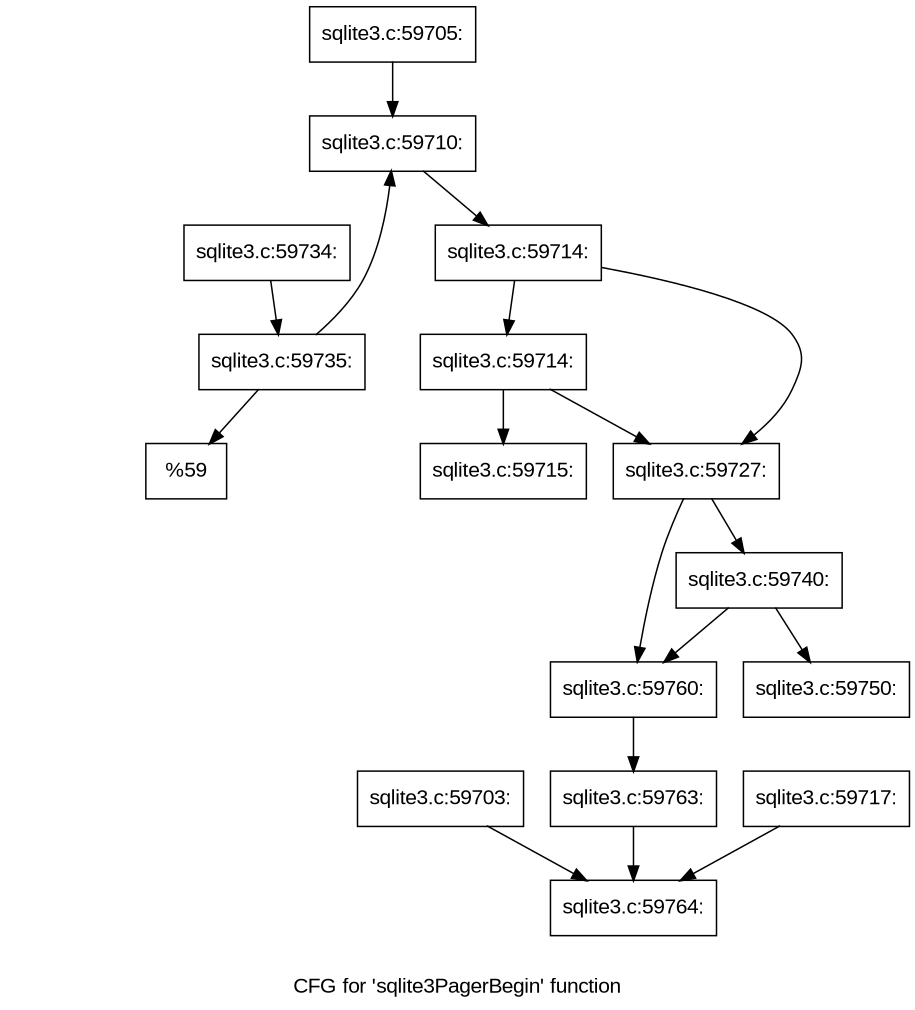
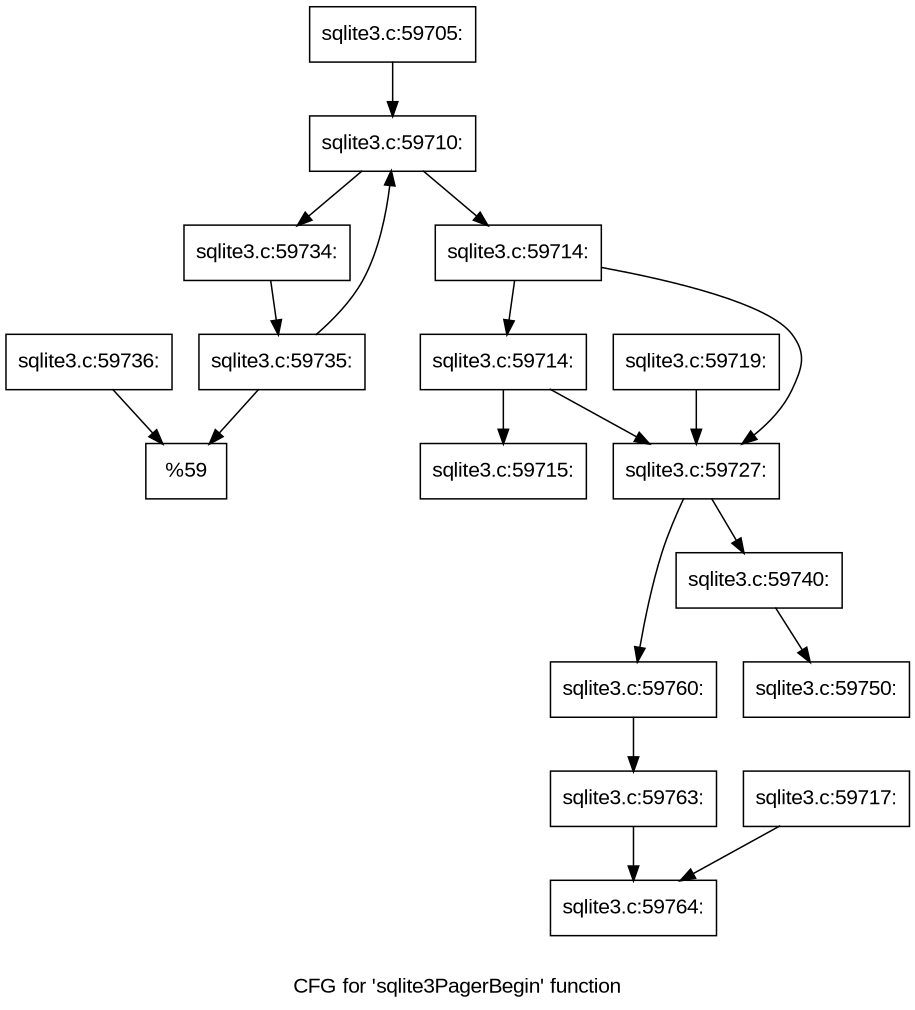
none -> (336, 193)
none -> (89, 362)
none -> (696, 362)
(702, 630) -> none
(441, 799) -> none
